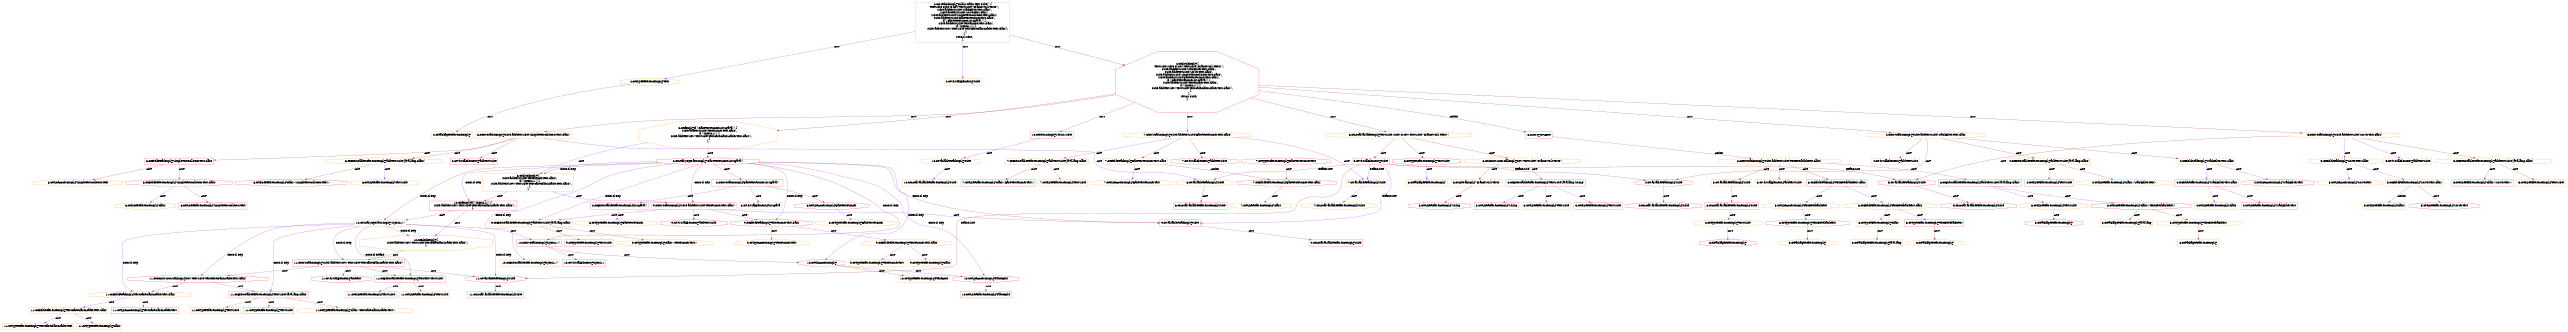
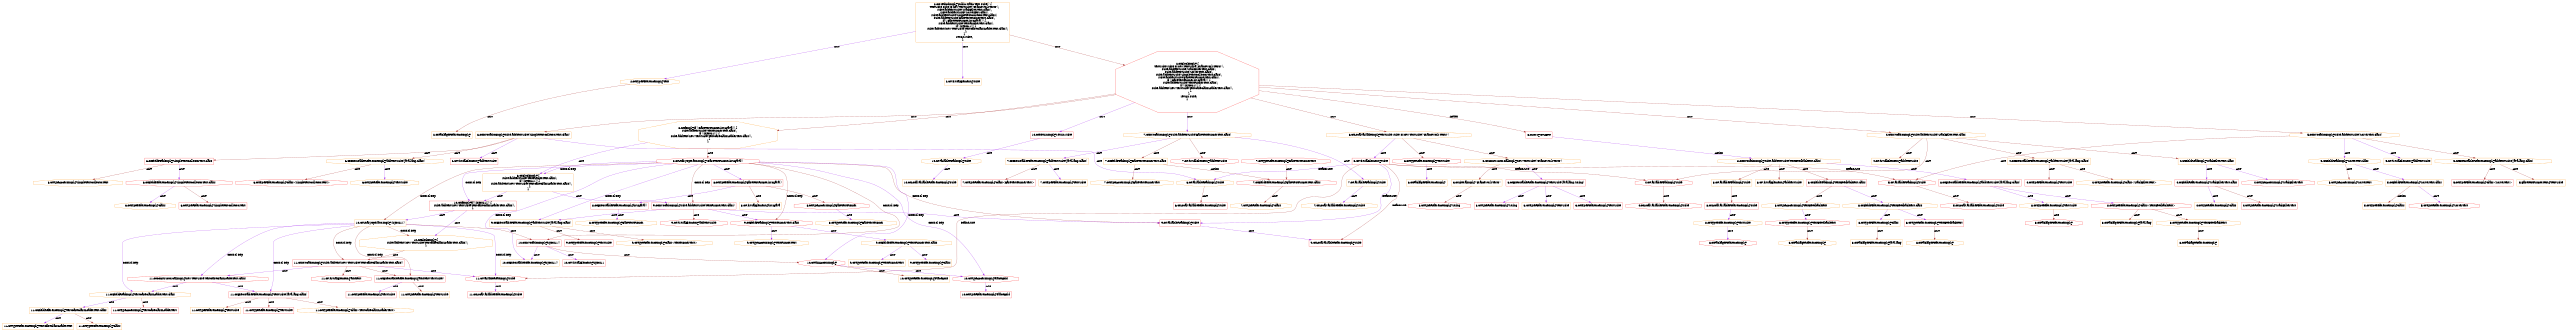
(1369, 171) -> (1387, 207)
(747, 183) -> (747, 183)
(2541, 183) -> (2541, 183)
none -> (535, 252)
(375, 255) -> (375, 255)
